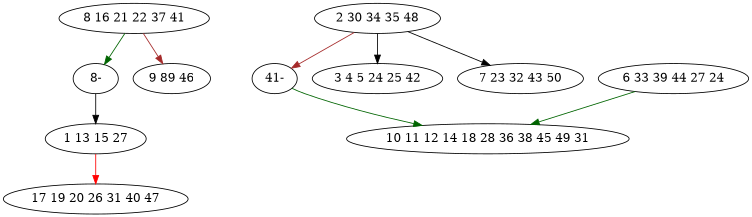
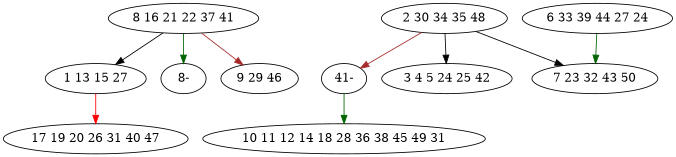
(172, 79) -> (260, 79)
(96, 105) -> (143, 46)
(587, 107) -> (596, 44)
